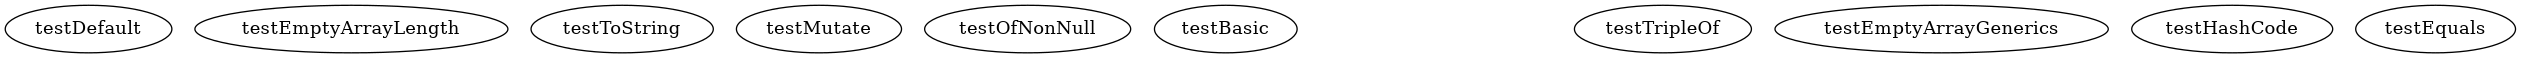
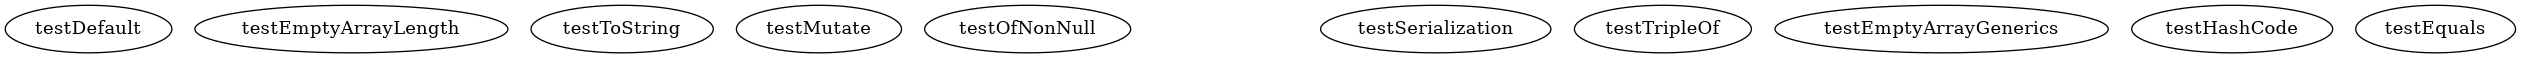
(1226, 29) -> none
none -> (1436, 29)
